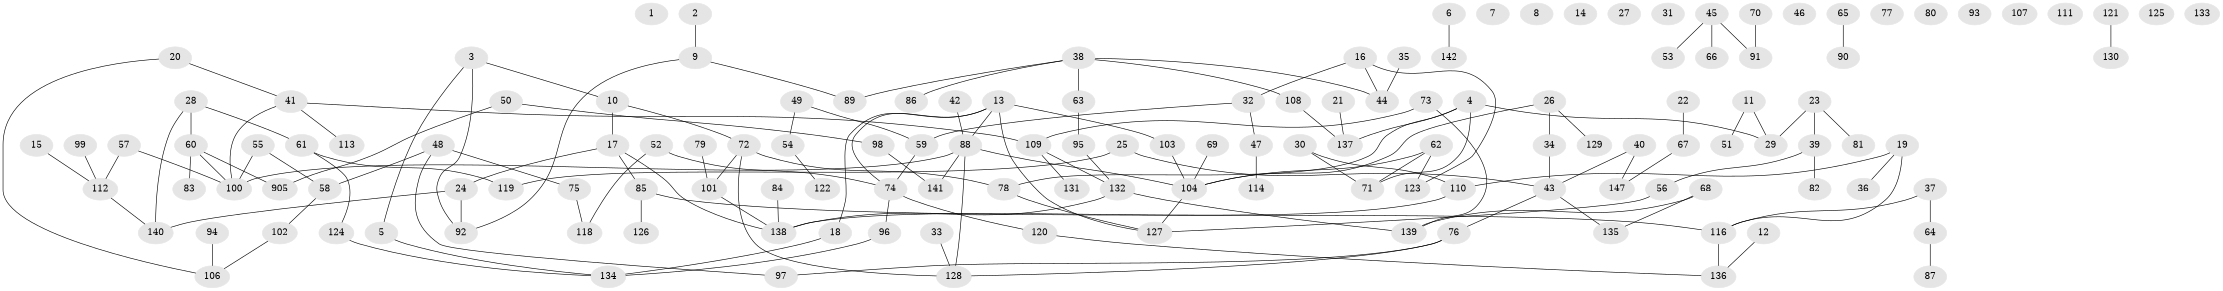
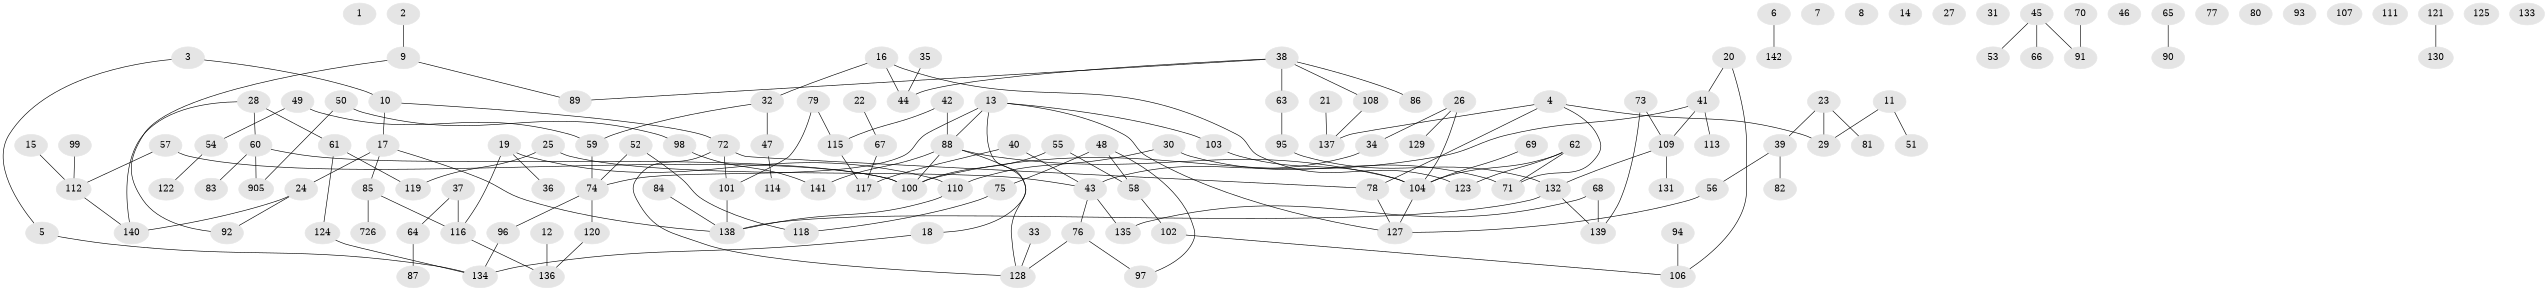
none -> (835, 145)
(463, 148) -> none
(1617, 189) -> (864, 189)
(641, 233) -> (368, 233)
